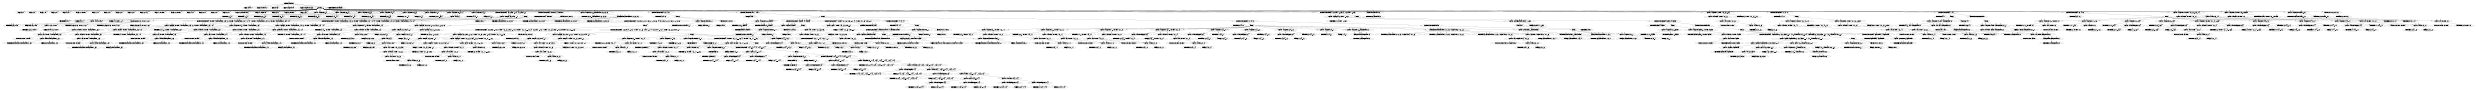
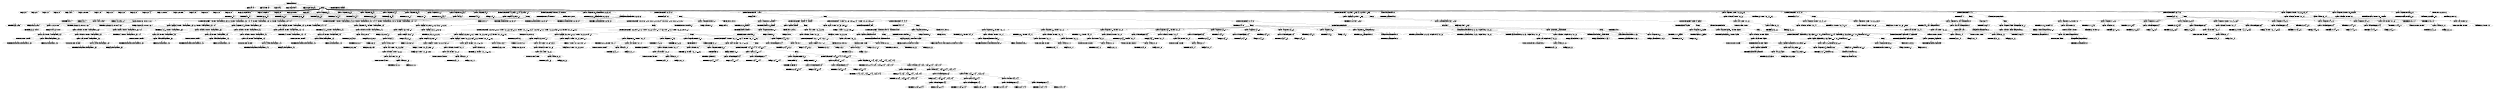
none -> (1363, 34)
